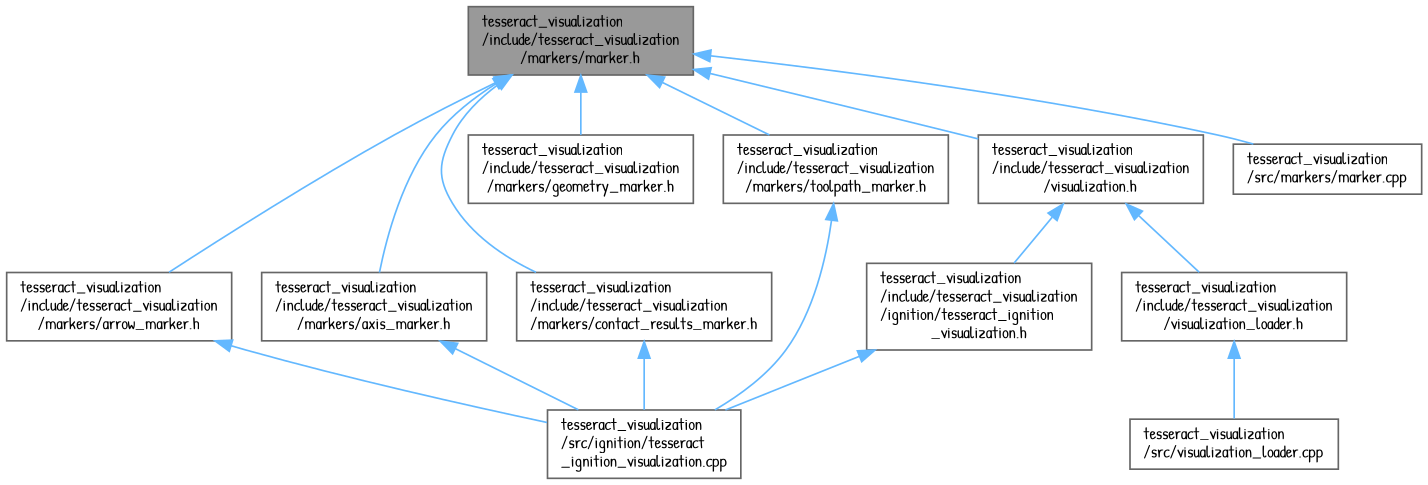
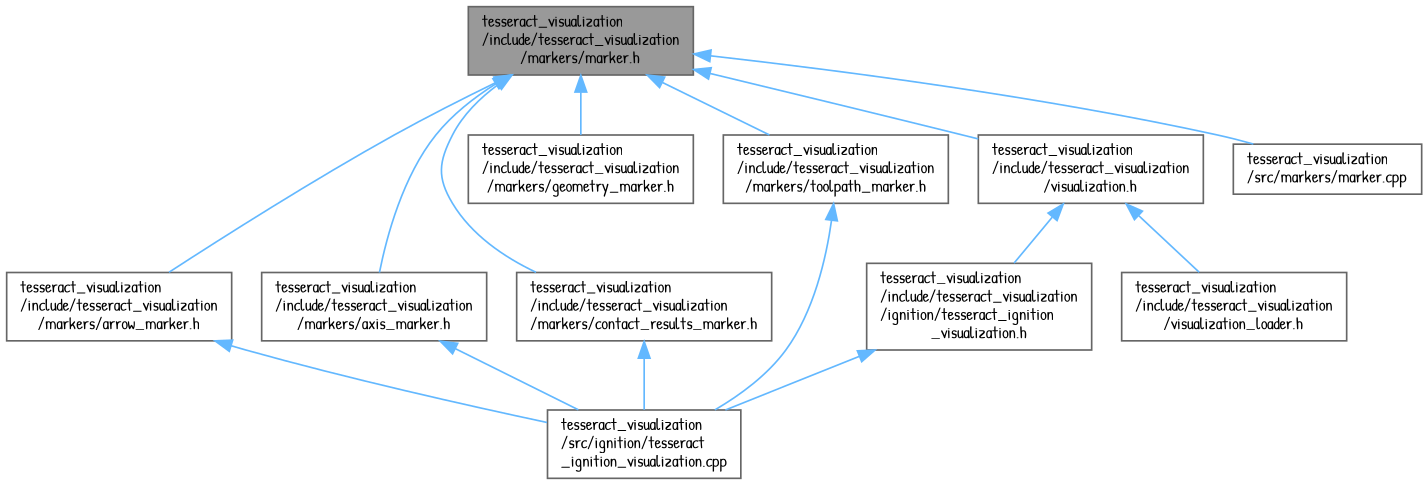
(1234, 444) -> none
